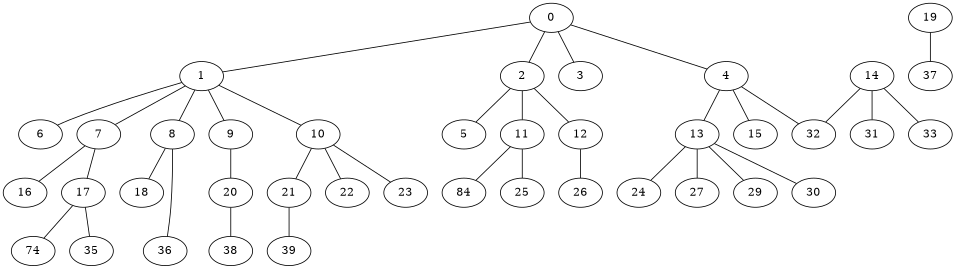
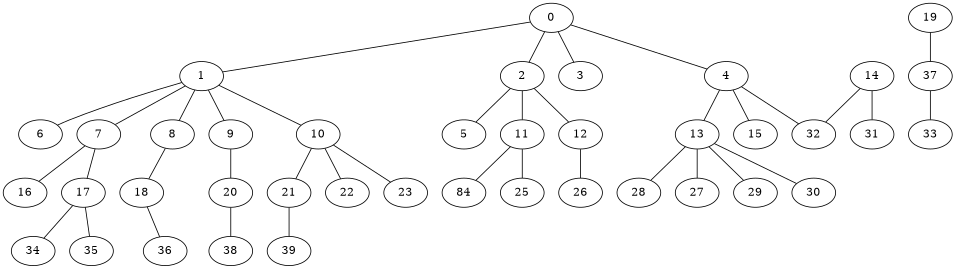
(901, 105) -> (930, 105)
(172, 193) -> (153, 222)
(639, 193) -> (639, 193)
(33, 251) -> (33, 251)
